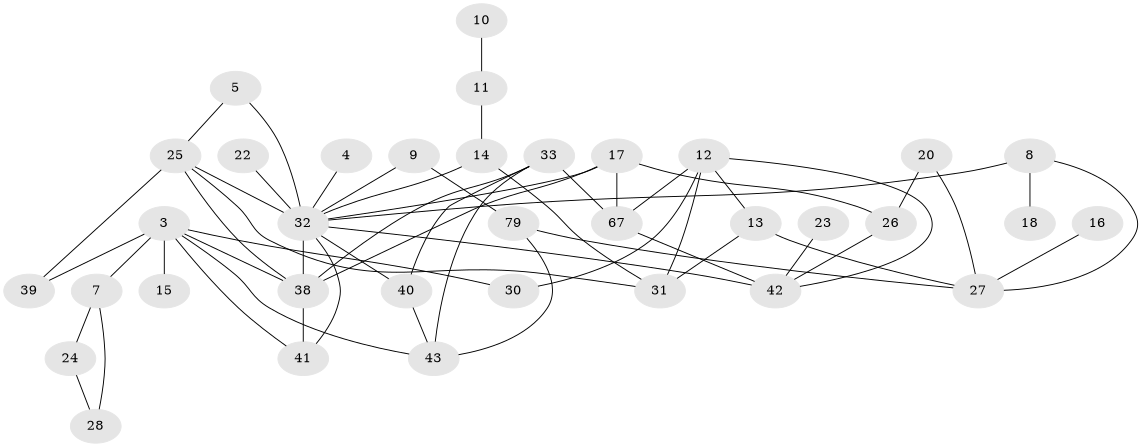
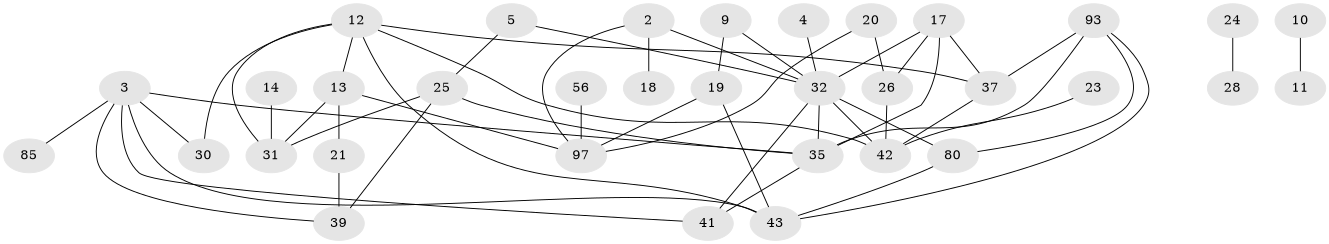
(482, 122) -> none
(243, 156) -> none
none -> (339, 156)
(549, 156) -> (1094, 21)
(1030, 156) -> (649, 21)
none -> (534, 172)
(239, 190) -> none
(393, 191) -> none
(514, 223) -> (716, 88)
(617, 223) -> (991, 88)
(1098, 223) -> (581, 88)
(97, 291) -> none
(164, 291) -> (29, 156)
(303, 291) -> (818, 156)
(407, 291) -> (953, 156)
(978, 291) -> (581, 156)
